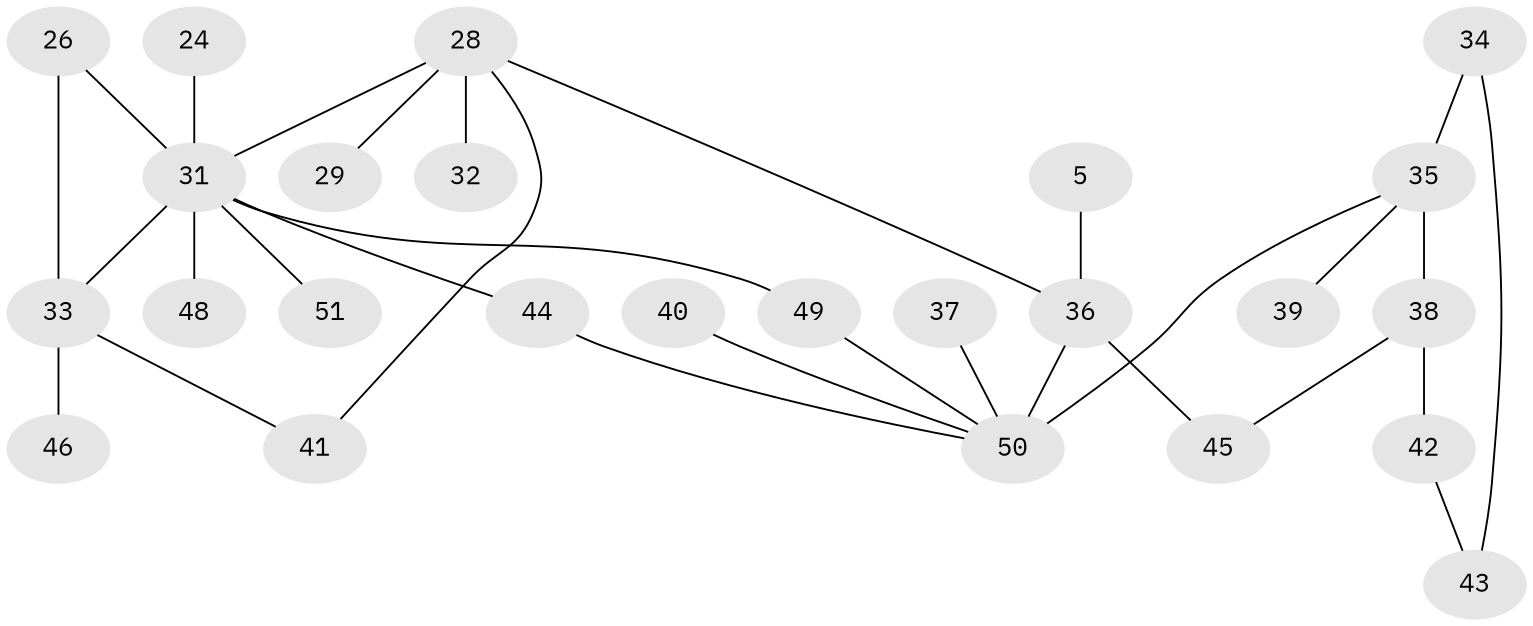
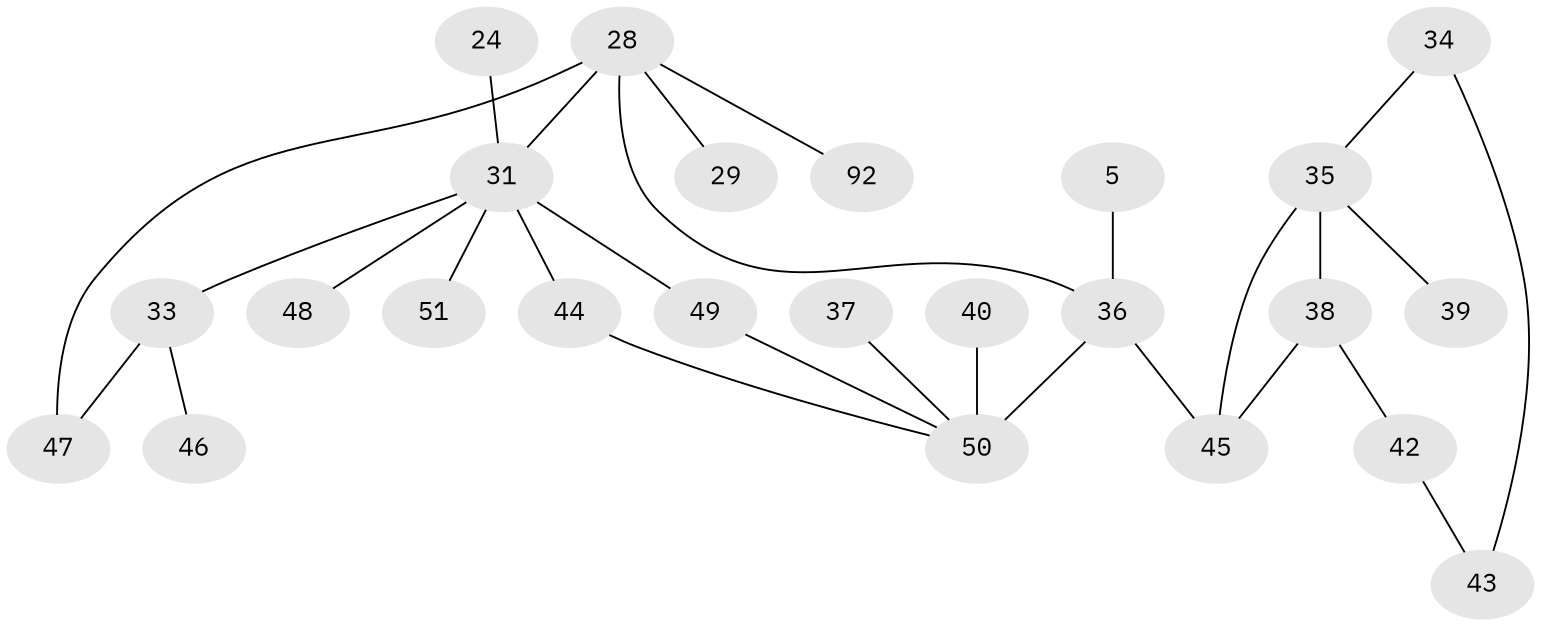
(58, 41) -> none
(466, 177) -> (862, 177)
(1203, 293) -> (1243, 306)
(315, 449) -> (58, 449)
